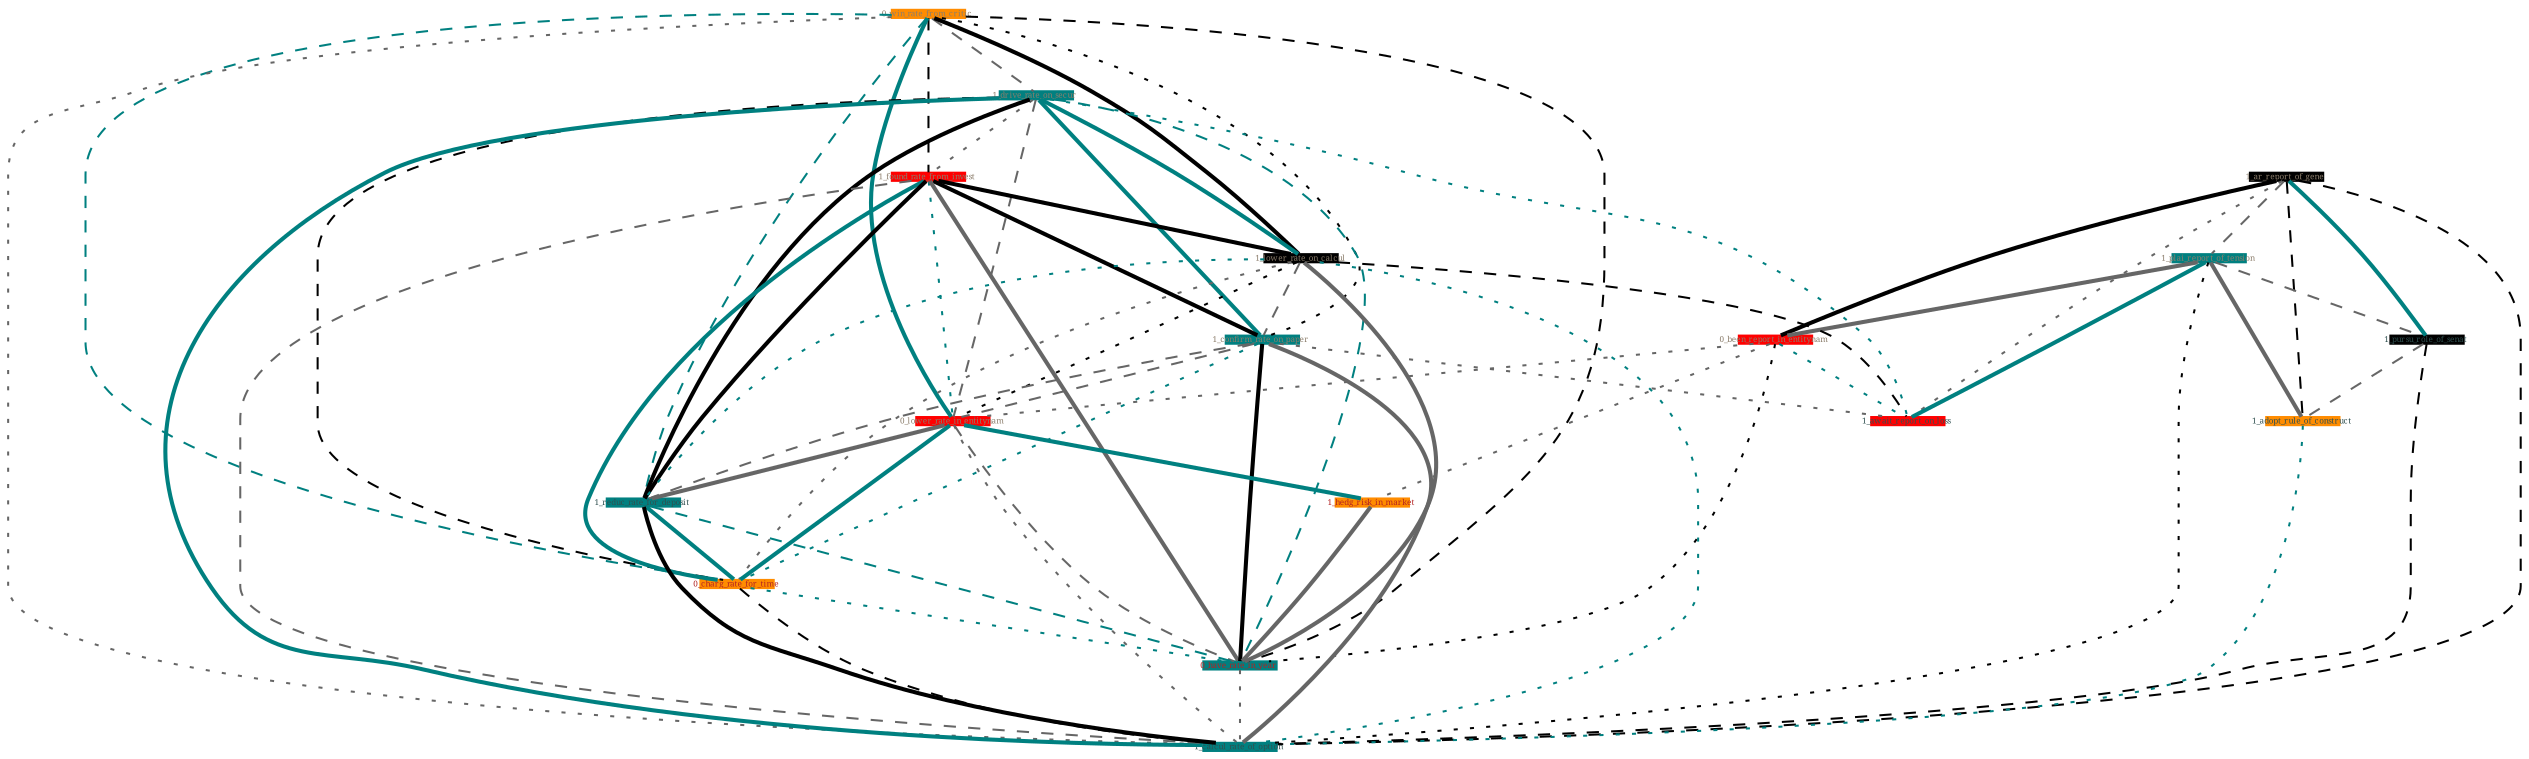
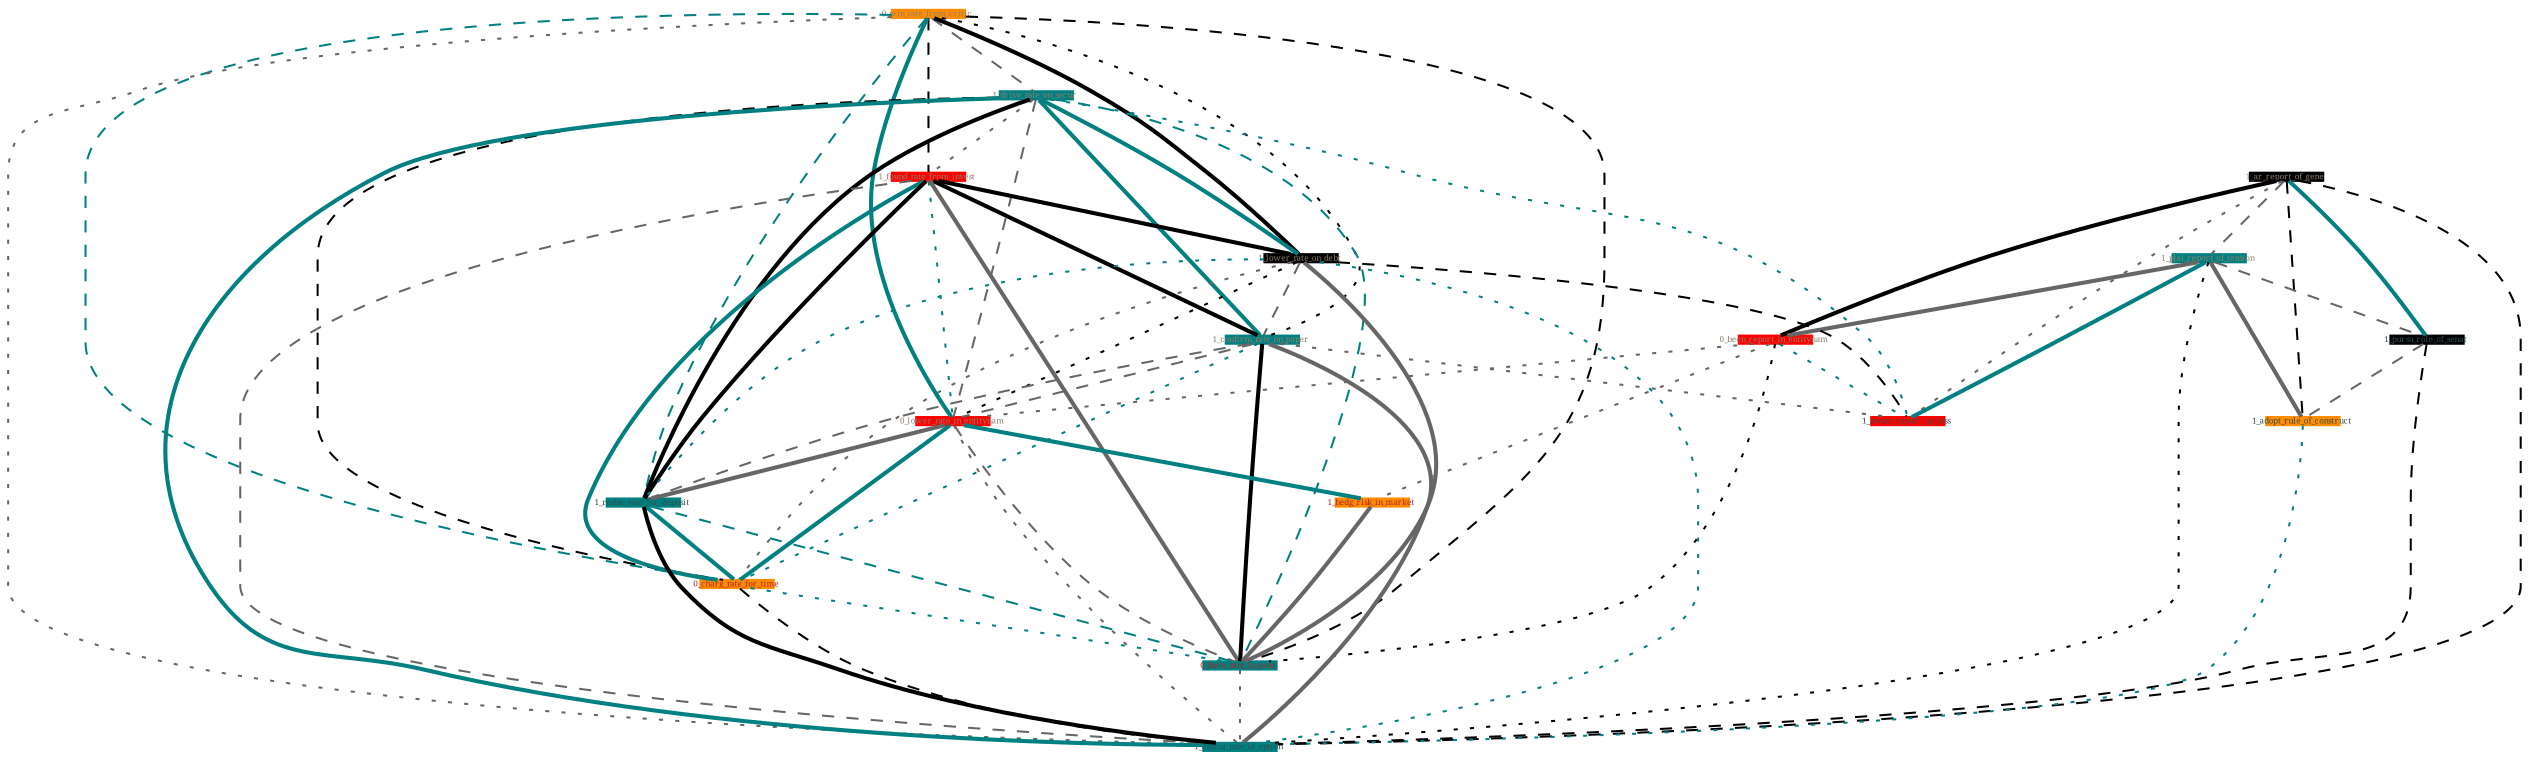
(1301, 258) -> (1301, 258)
